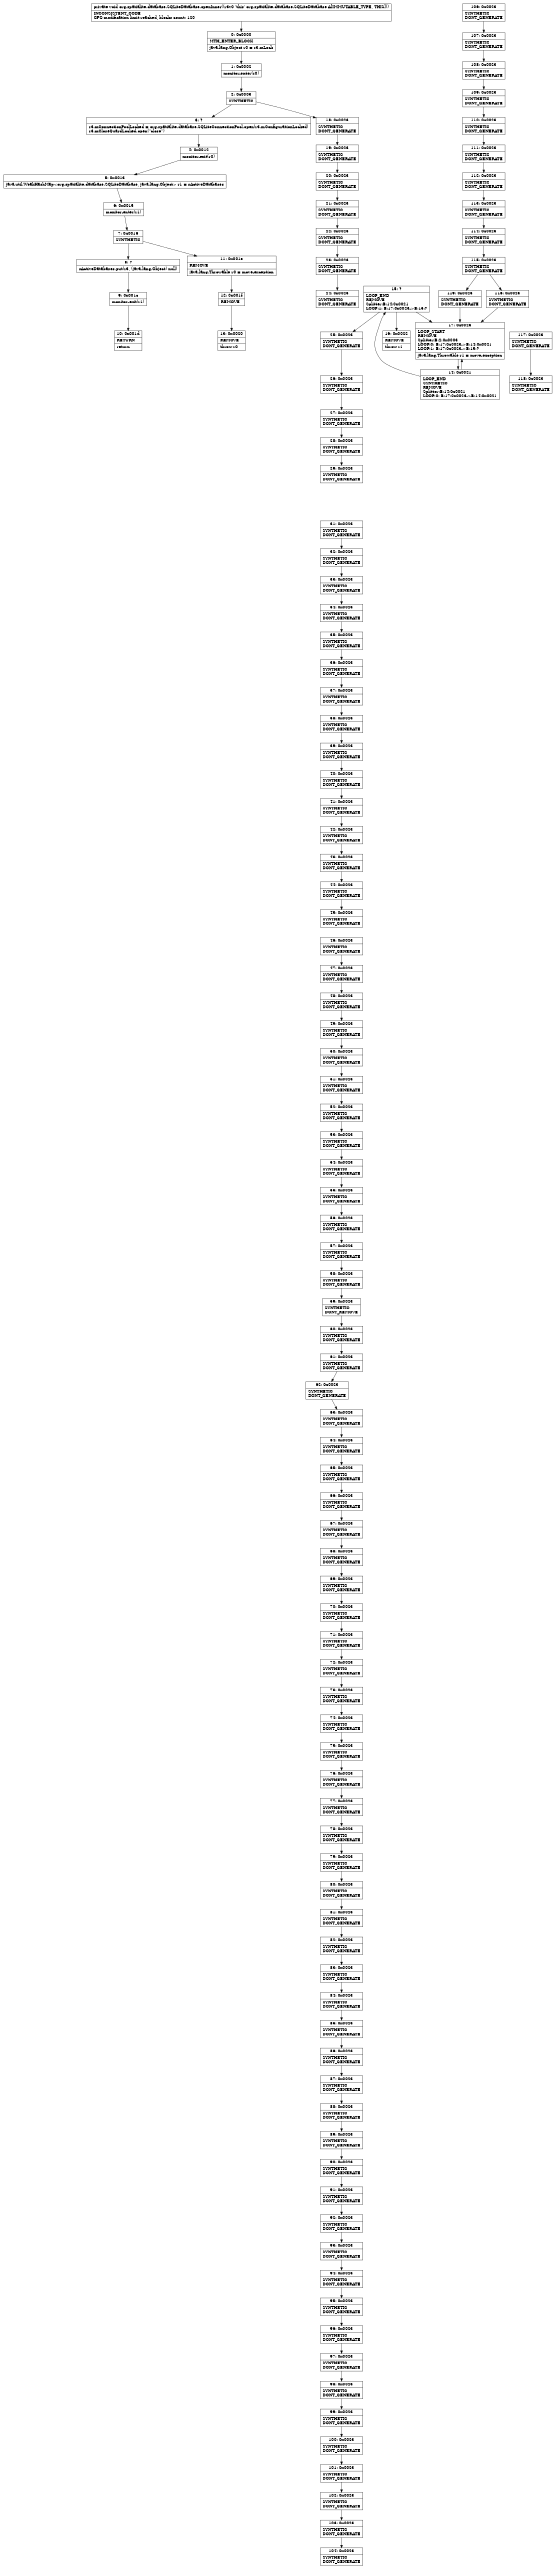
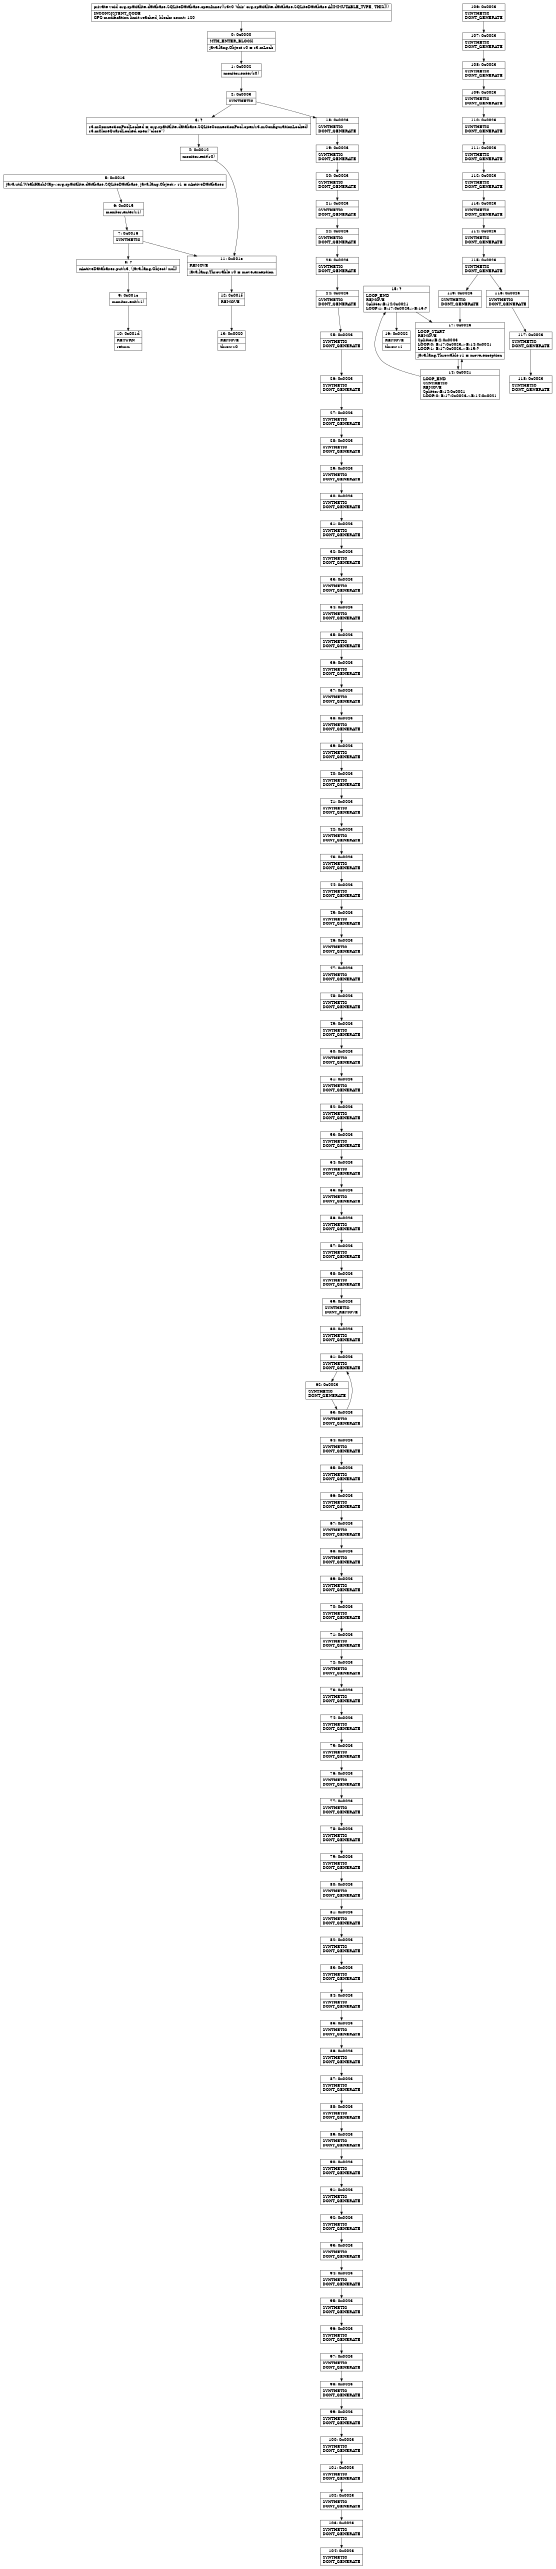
(159, 167) -> (238, 203)
(490, 314) -> (518, 319)
(367, 321) -> (339, 318)
none -> (342, 502)
none -> (342, 931)
(342, 1431) -> (352, 1392)
